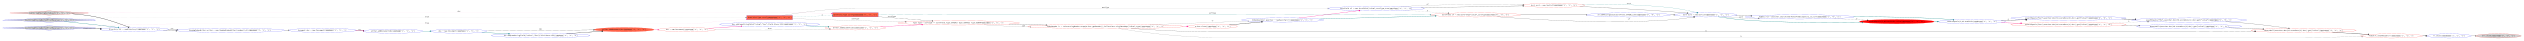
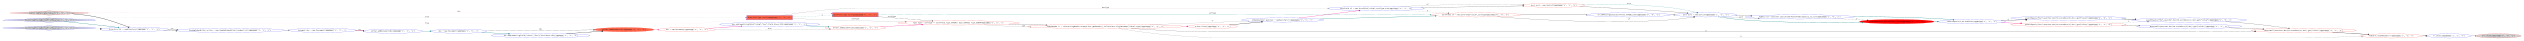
(92, 29) -> (92, 29)
